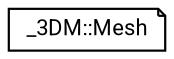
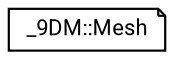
(87, 30) -> (87, 30)
